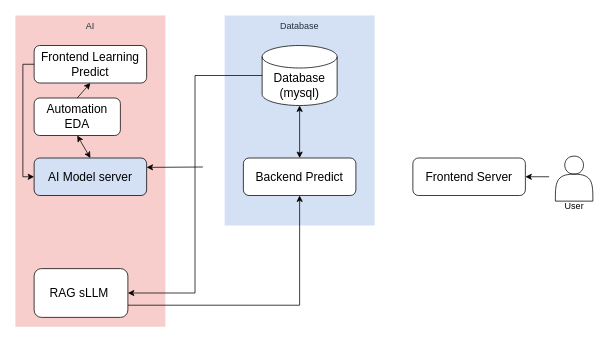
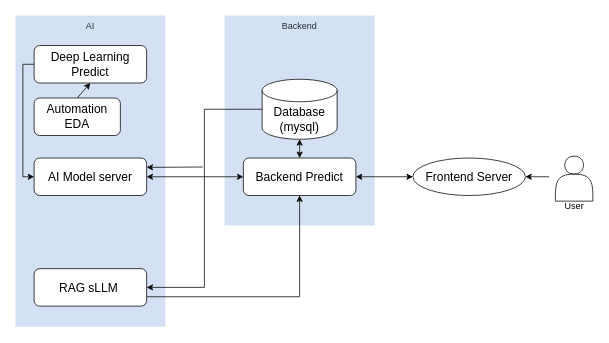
(90, 26) -> (90, 26)
(300, 26) -> (300, 26)
(90, 64) -> (90, 64)
(300, 75) -> (300, 109)
(84, 147) -> none
(90, 177) -> (90, 177)
none -> (193, 177)
none -> (384, 177)
(469, 177) -> (469, 177)
(81, 293) -> (90, 287)
